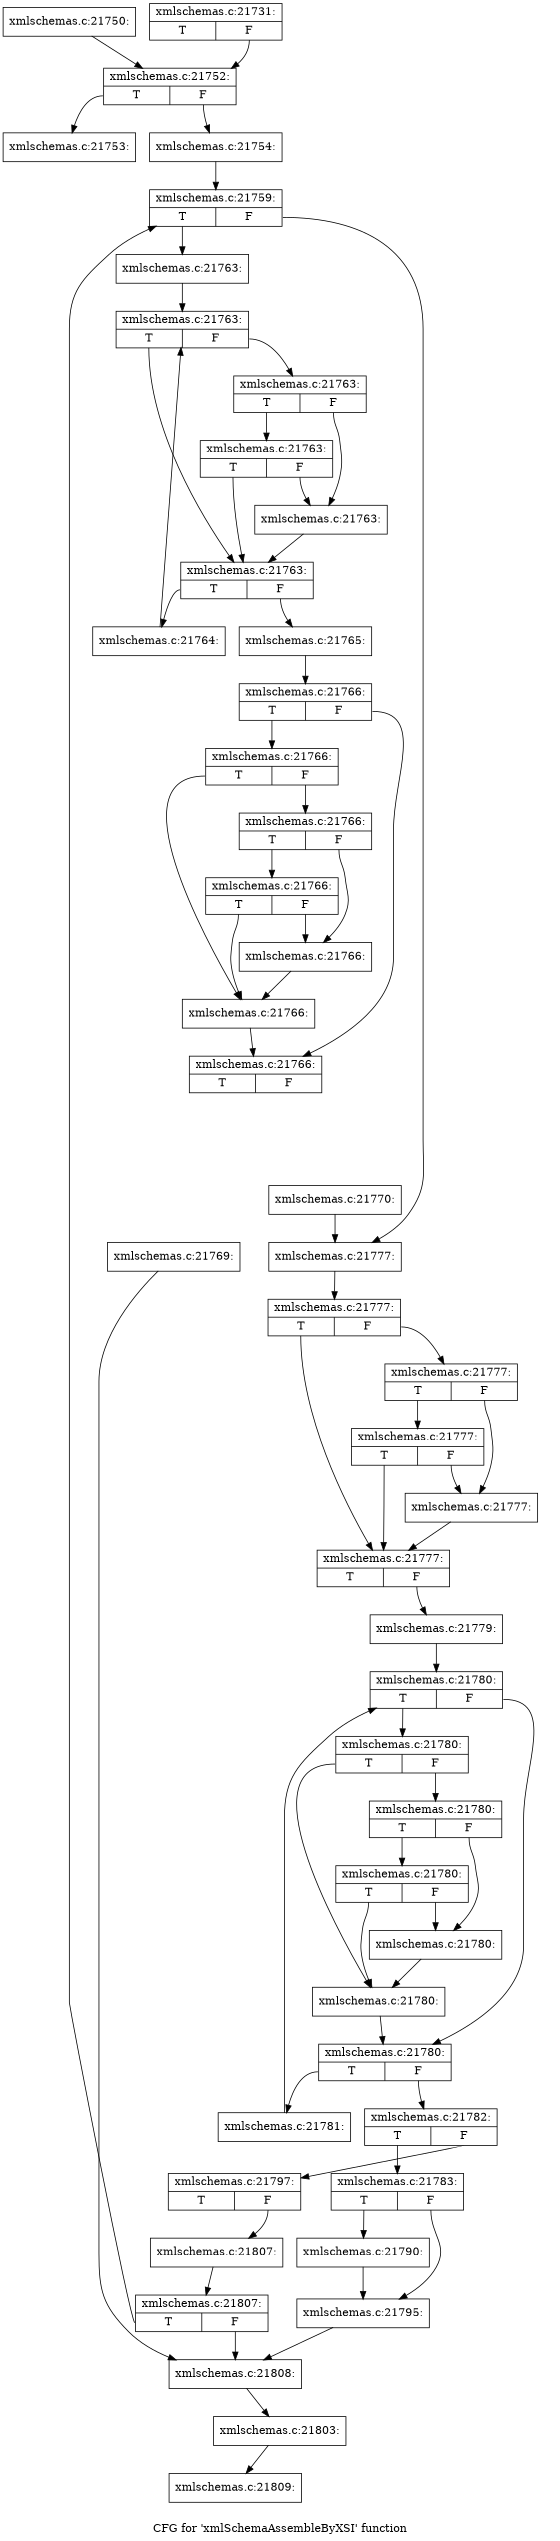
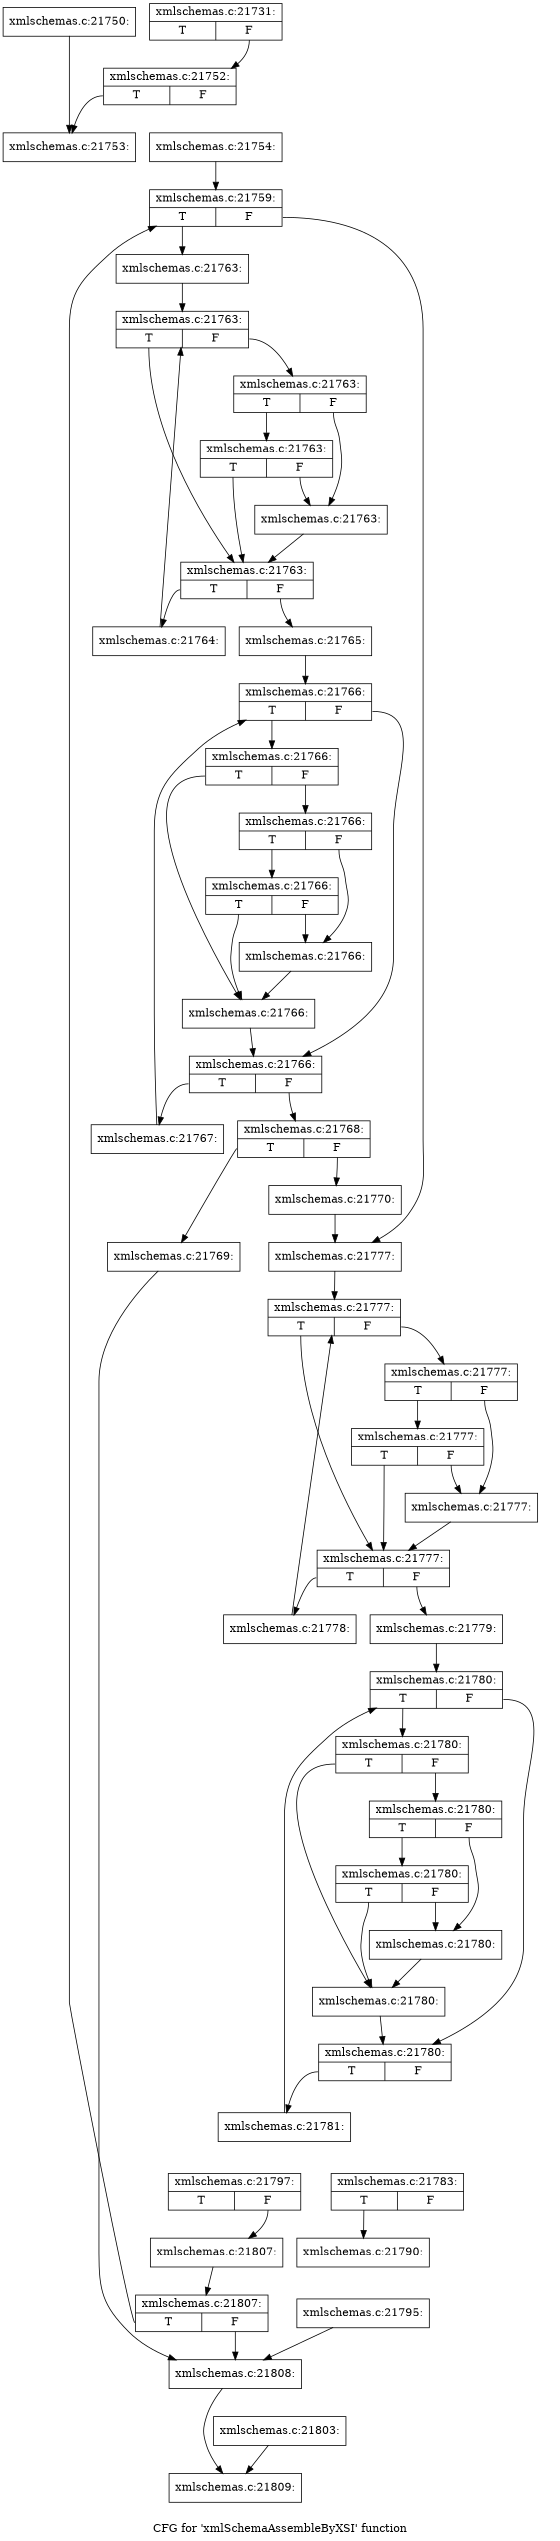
(114, 50) -> (69, 80)
(204, 115) -> none
none -> (157, 1139)
none -> (304, 1139)
none -> (290, 1629)
(431, 2127) -> none
(440, 2259) -> none
(363, 2279) -> none
(255, 2399) -> (204, 2427)
